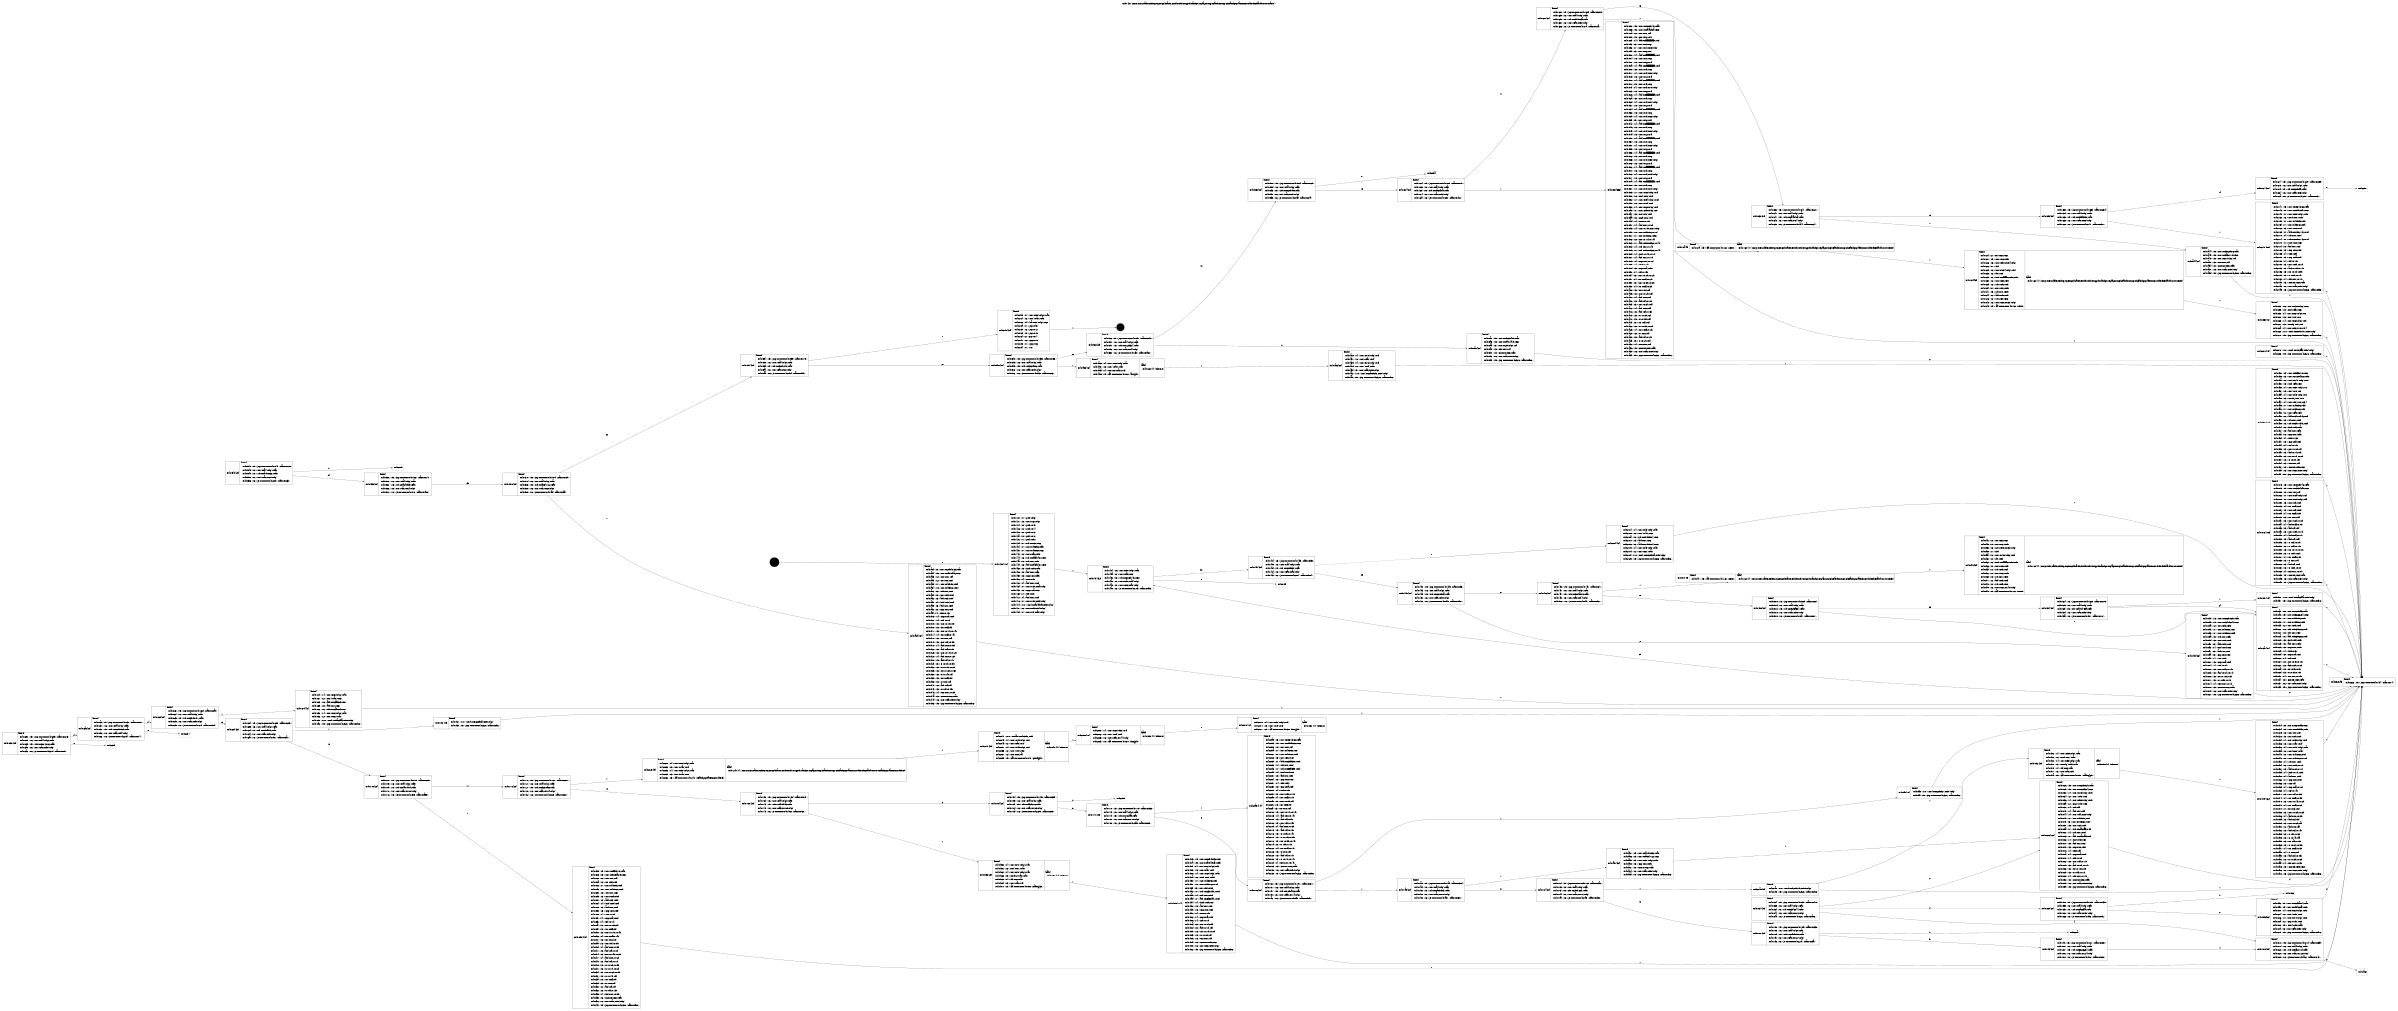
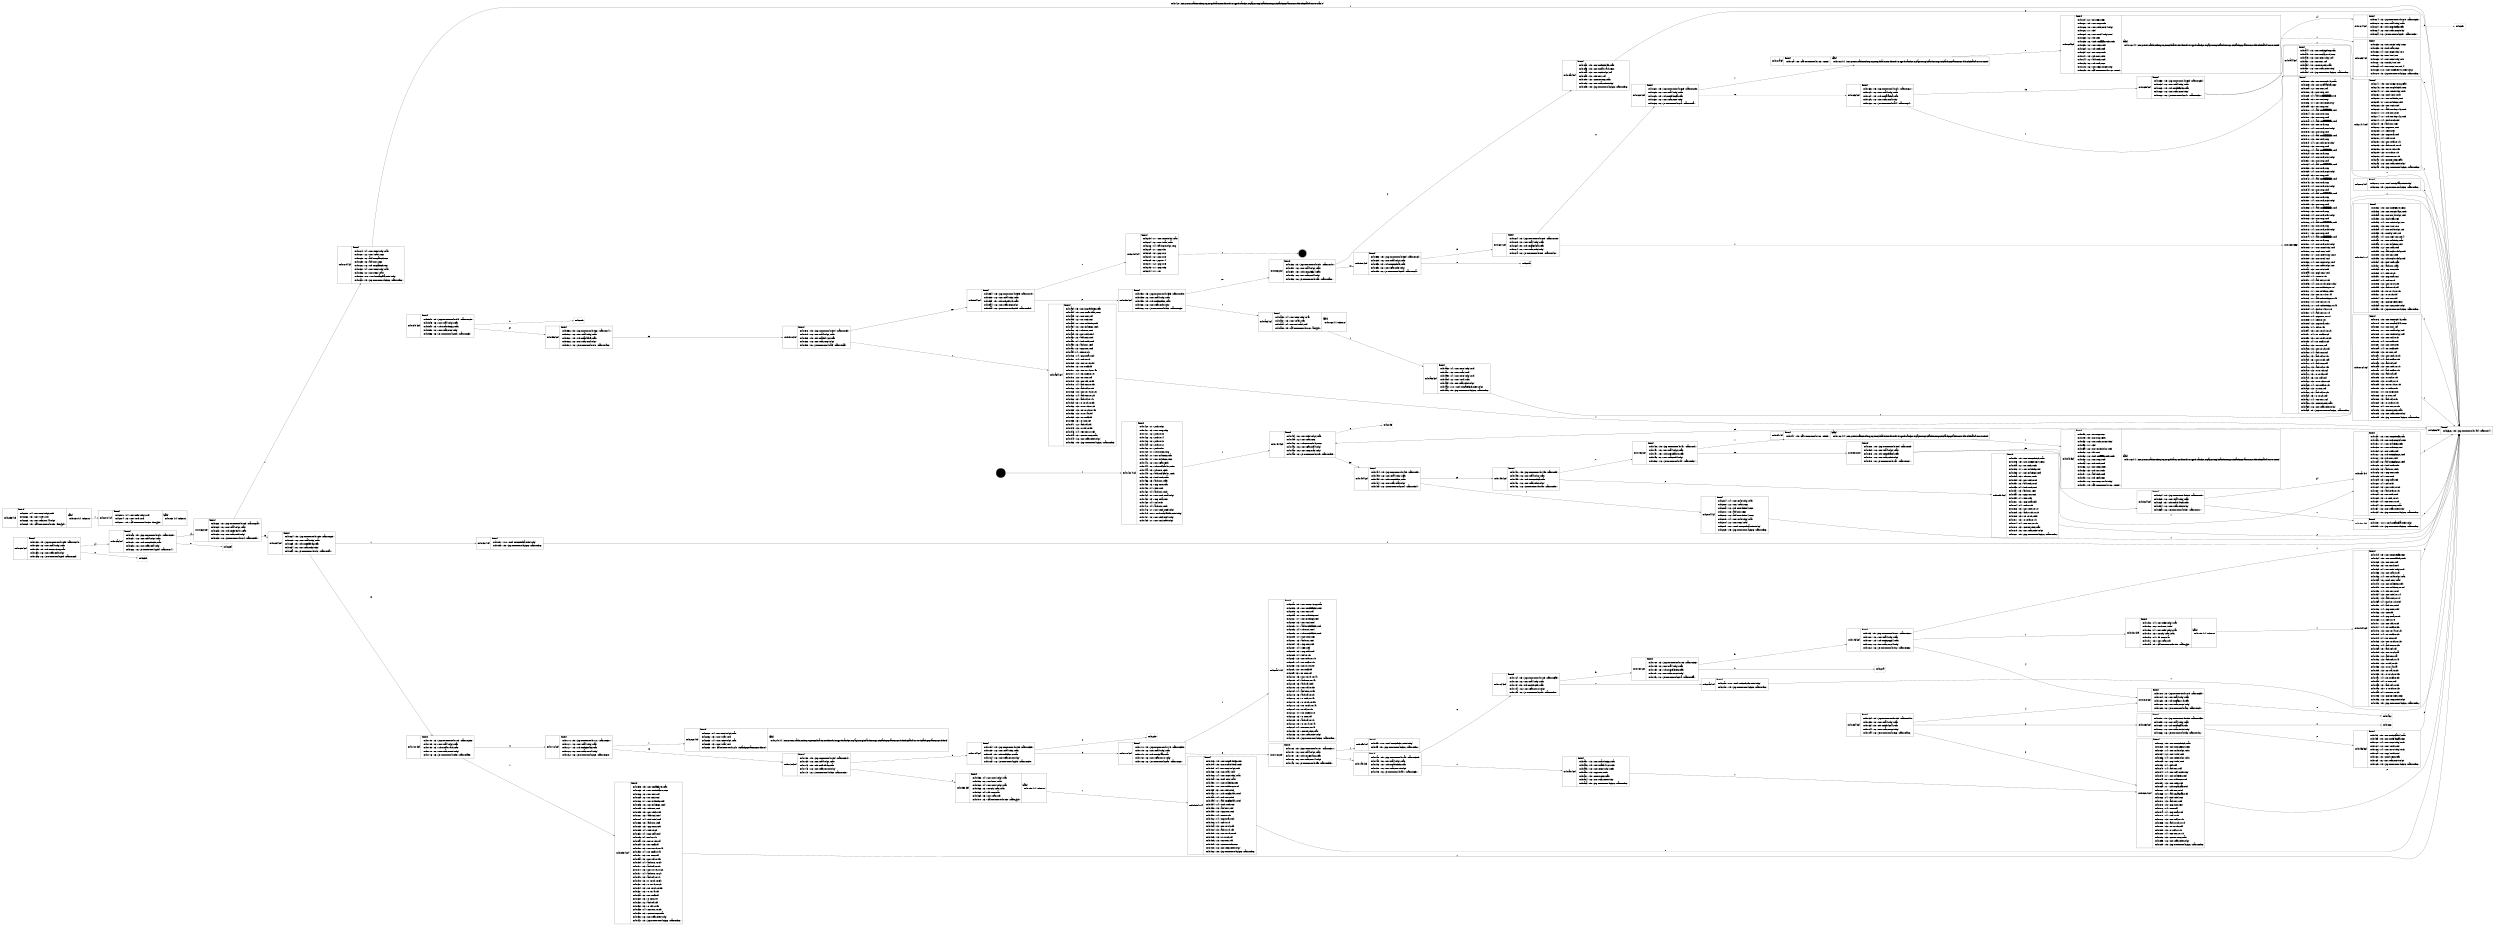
(2140, 723) -> (2224, 569)
(1024, 747) -> none
(1937, 833) -> (2019, 637)
